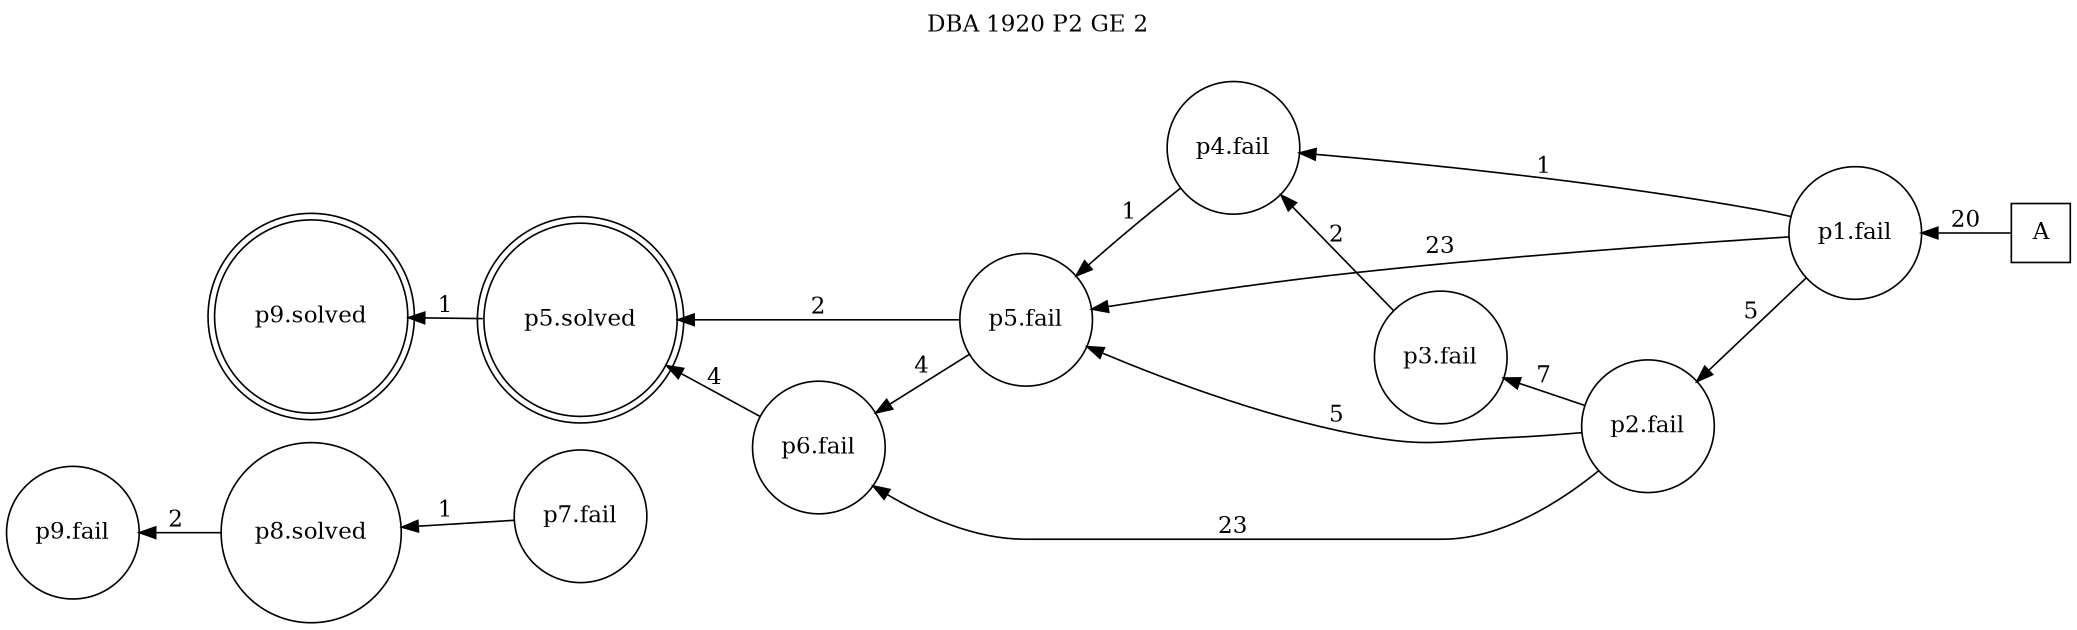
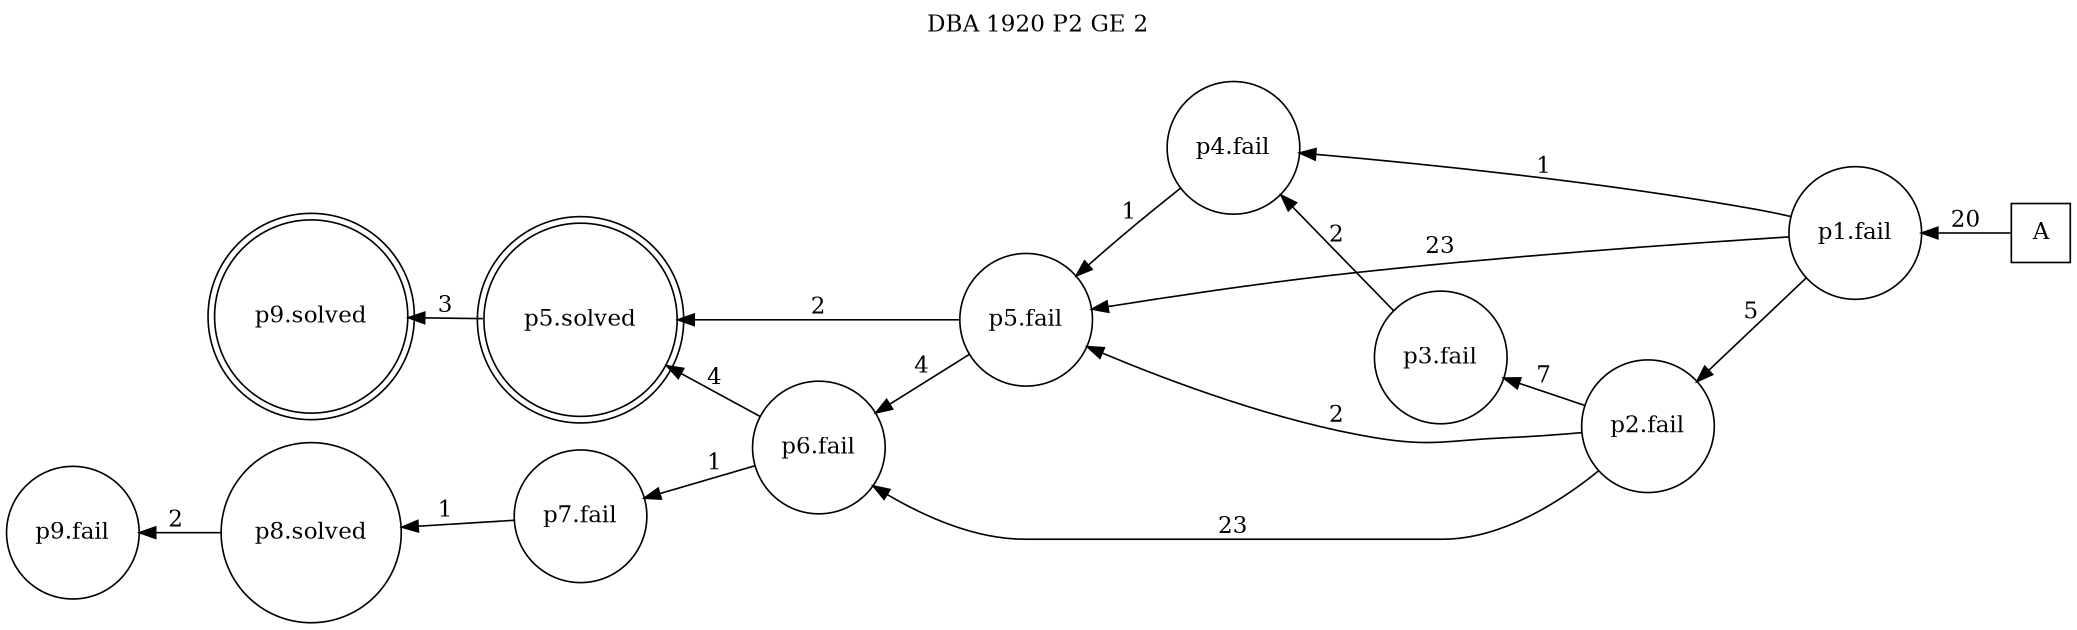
(446, 306) -> (446, 306)
(1337, 416) -> (1337, 416)
none -> (708, 480)
